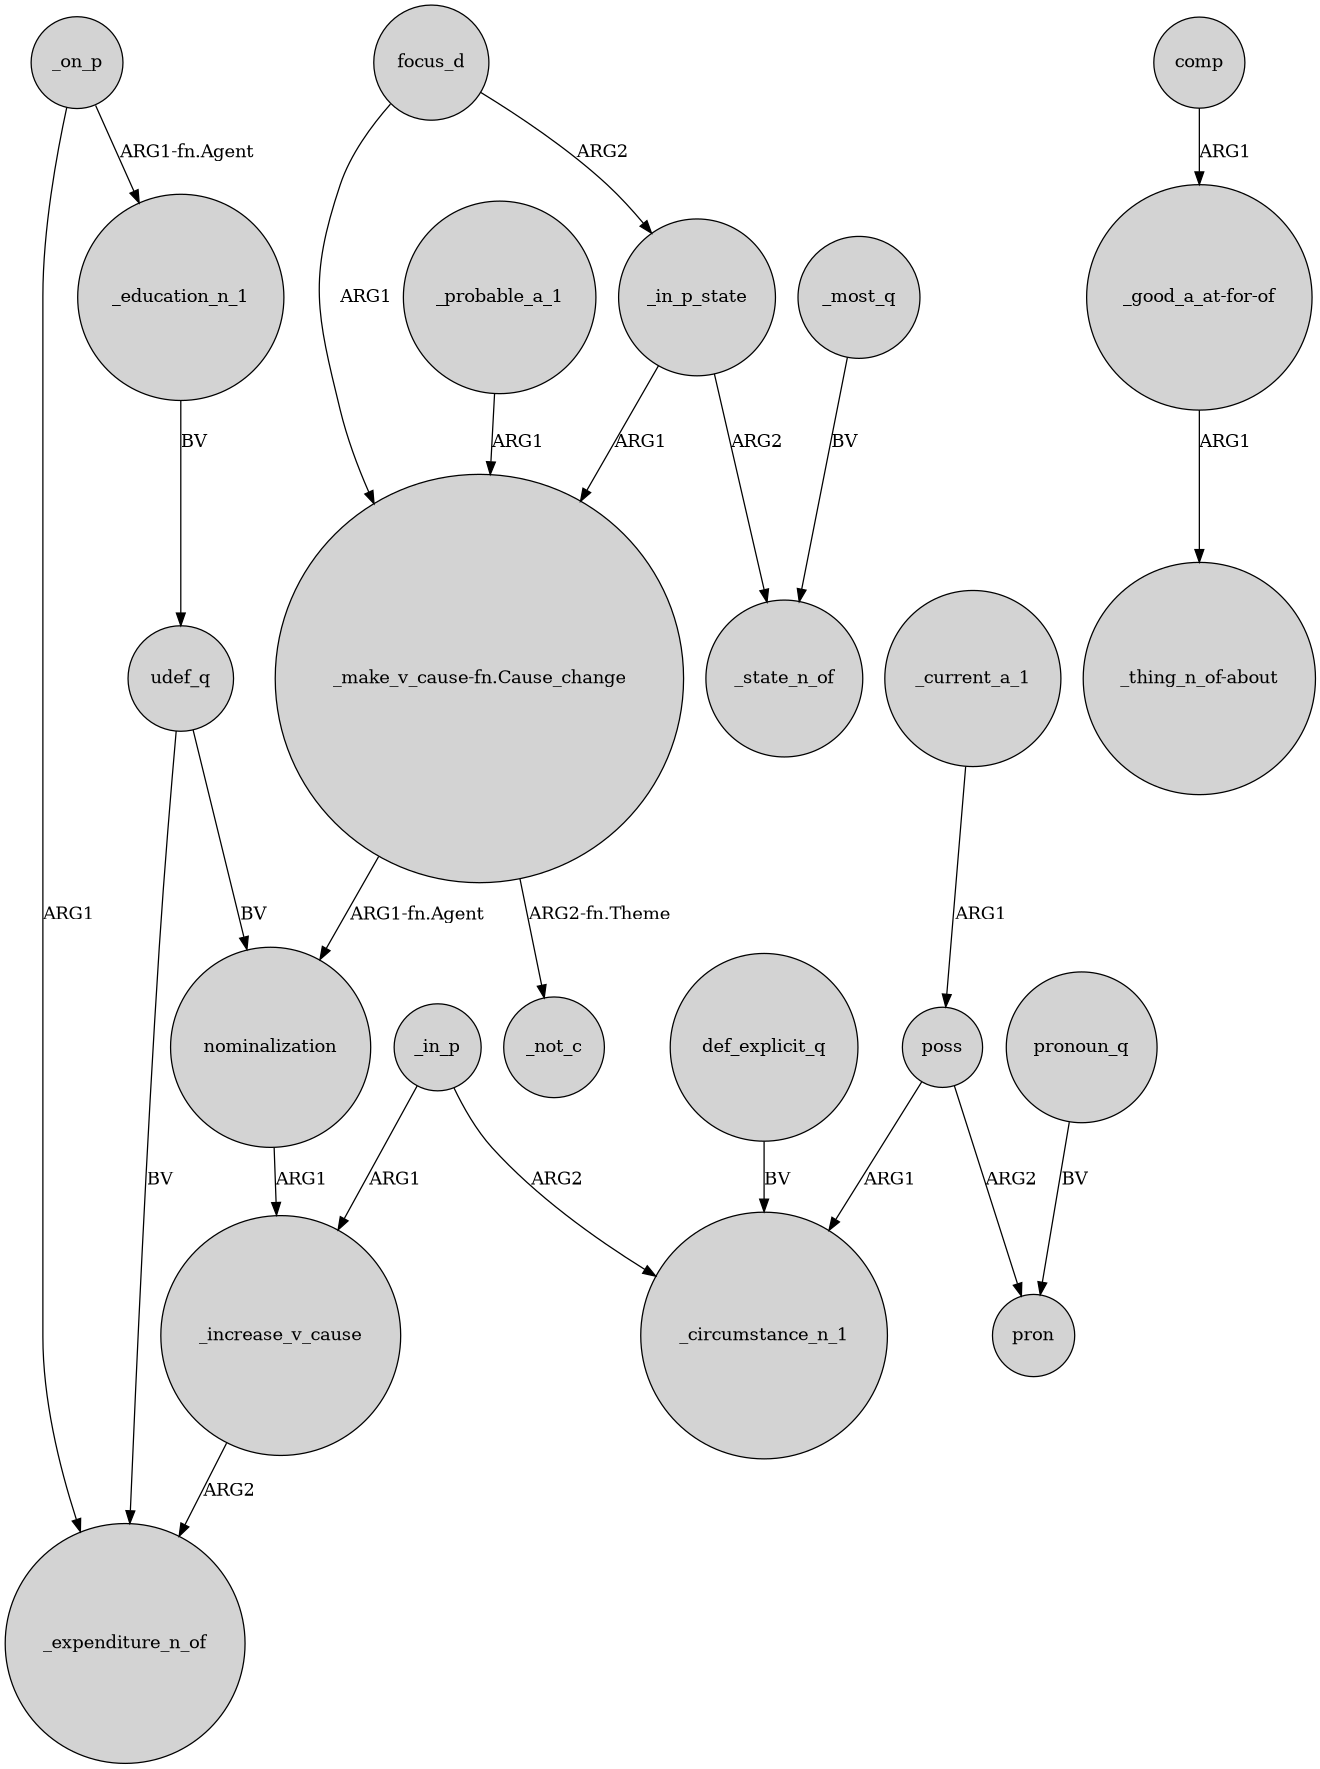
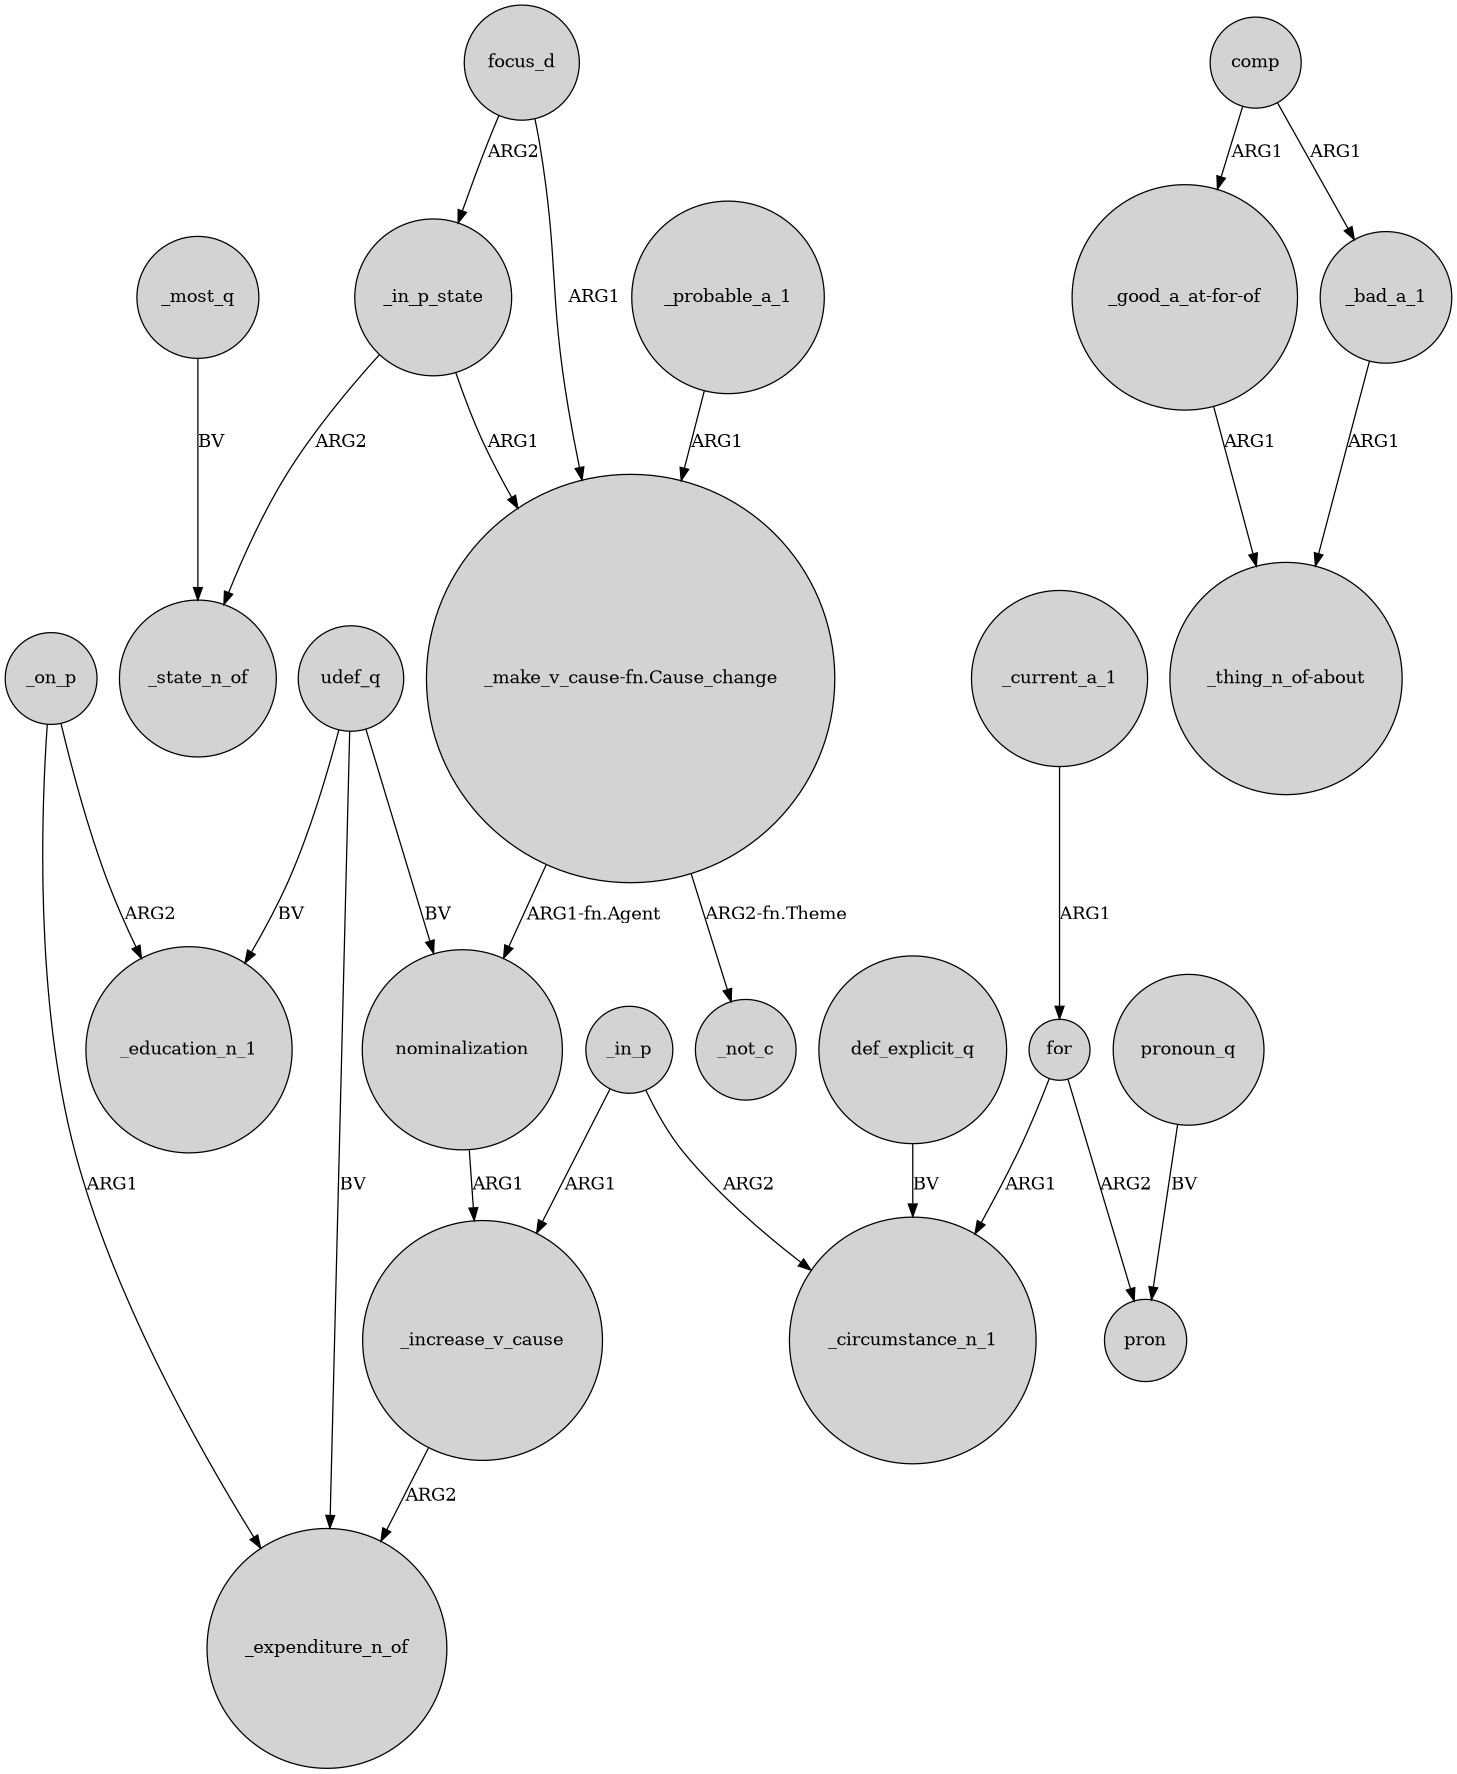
(187, 152) -> (150, 915)
none -> (1386, 297)
(181, 507) -> (303, 844)
(942, 1047) -> (1060, 1050)
